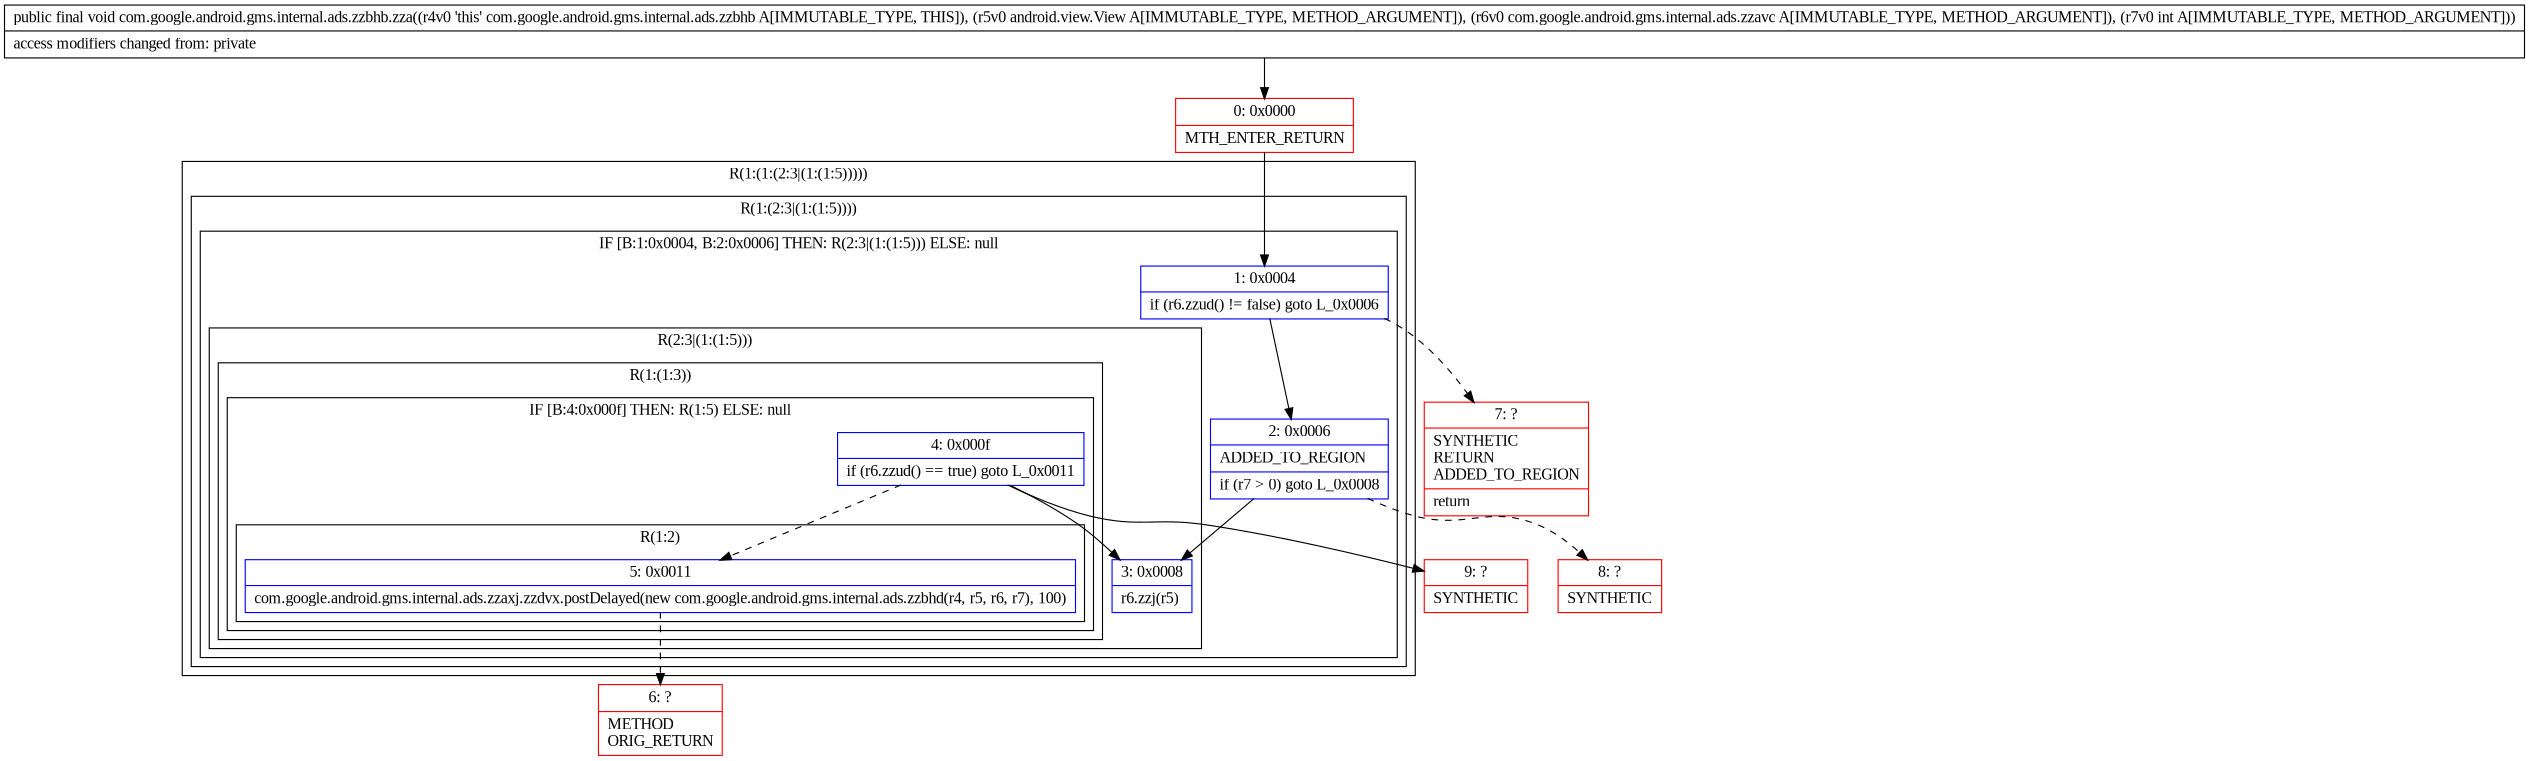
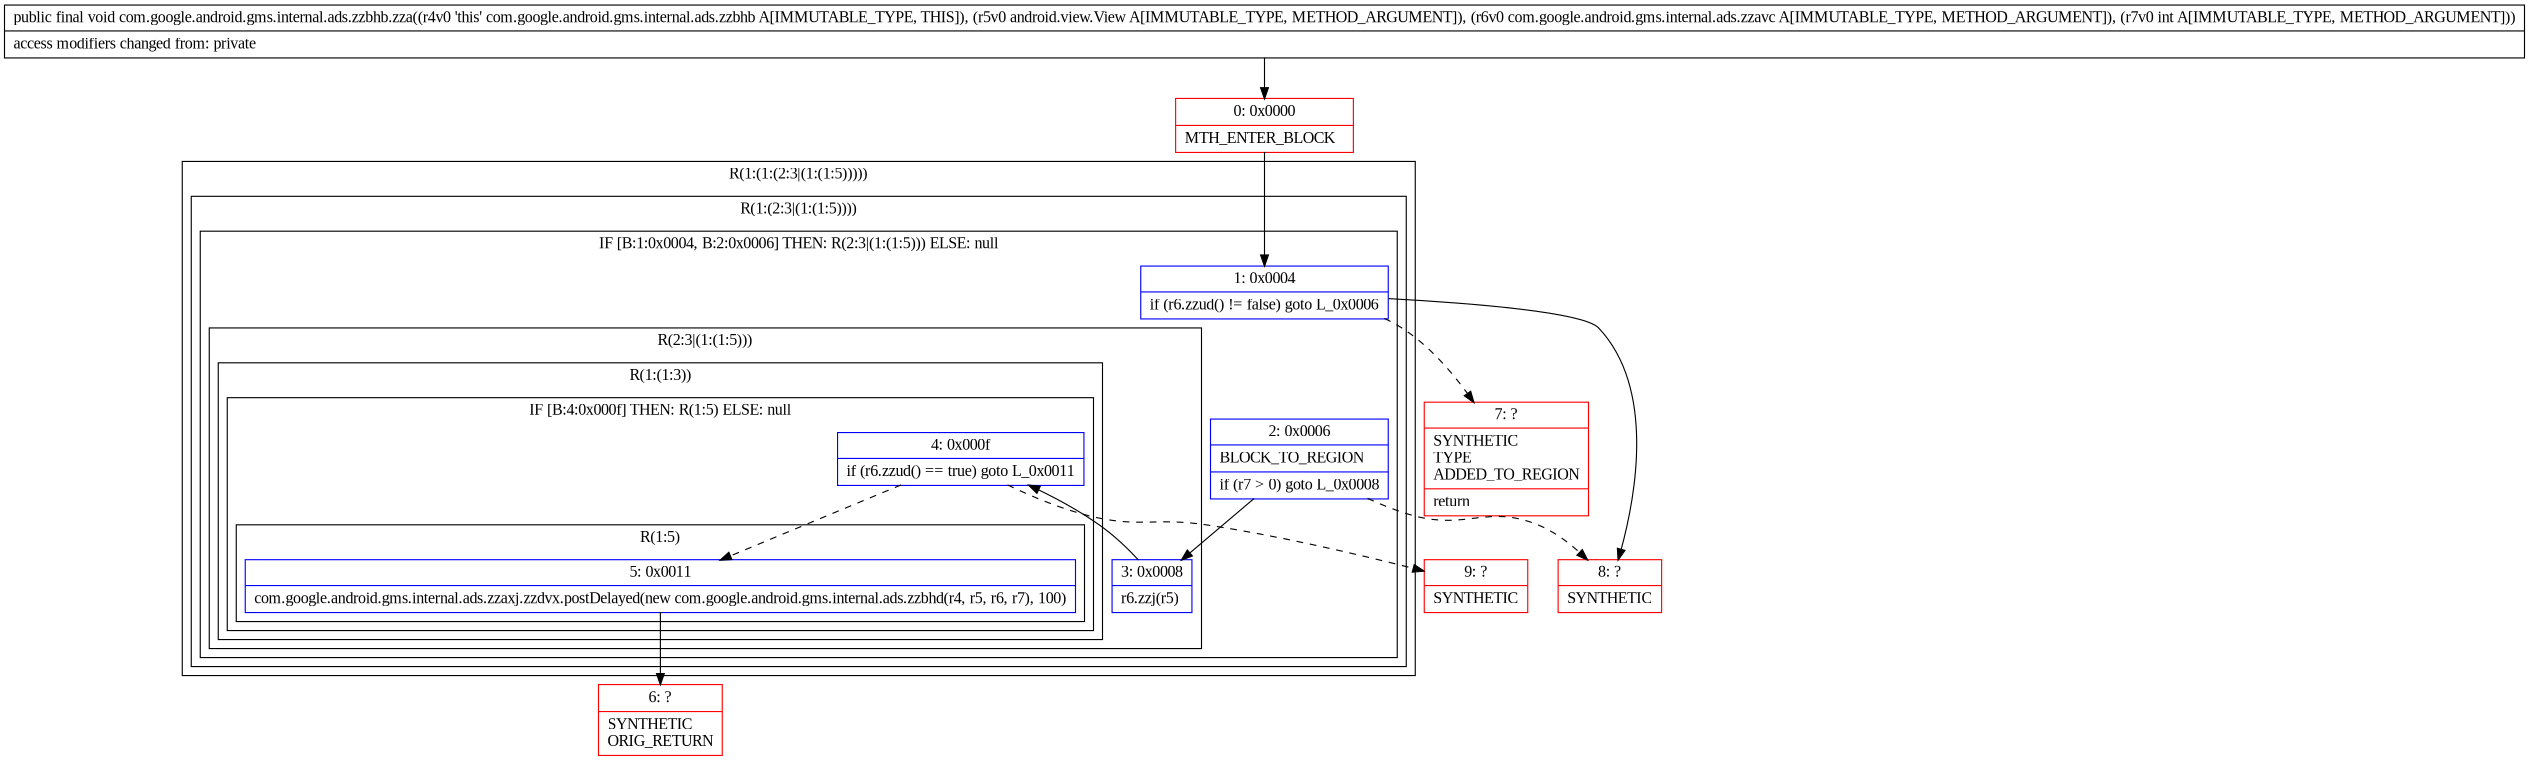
(1264, 138) -> (1260, 138)
(1279, 363) -> (1604, 335)
(1293, 458) -> (1292, 458)
(1464, 458) -> (1452, 458)
(1066, 516) -> (1110, 533)
(1209, 525) -> (1209, 525)
(660, 538) -> (660, 538)
(660, 643) -> (660, 643)
(641, 724) -> (650, 724)
